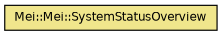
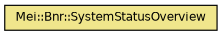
(111, 18) -> (111, 18)
